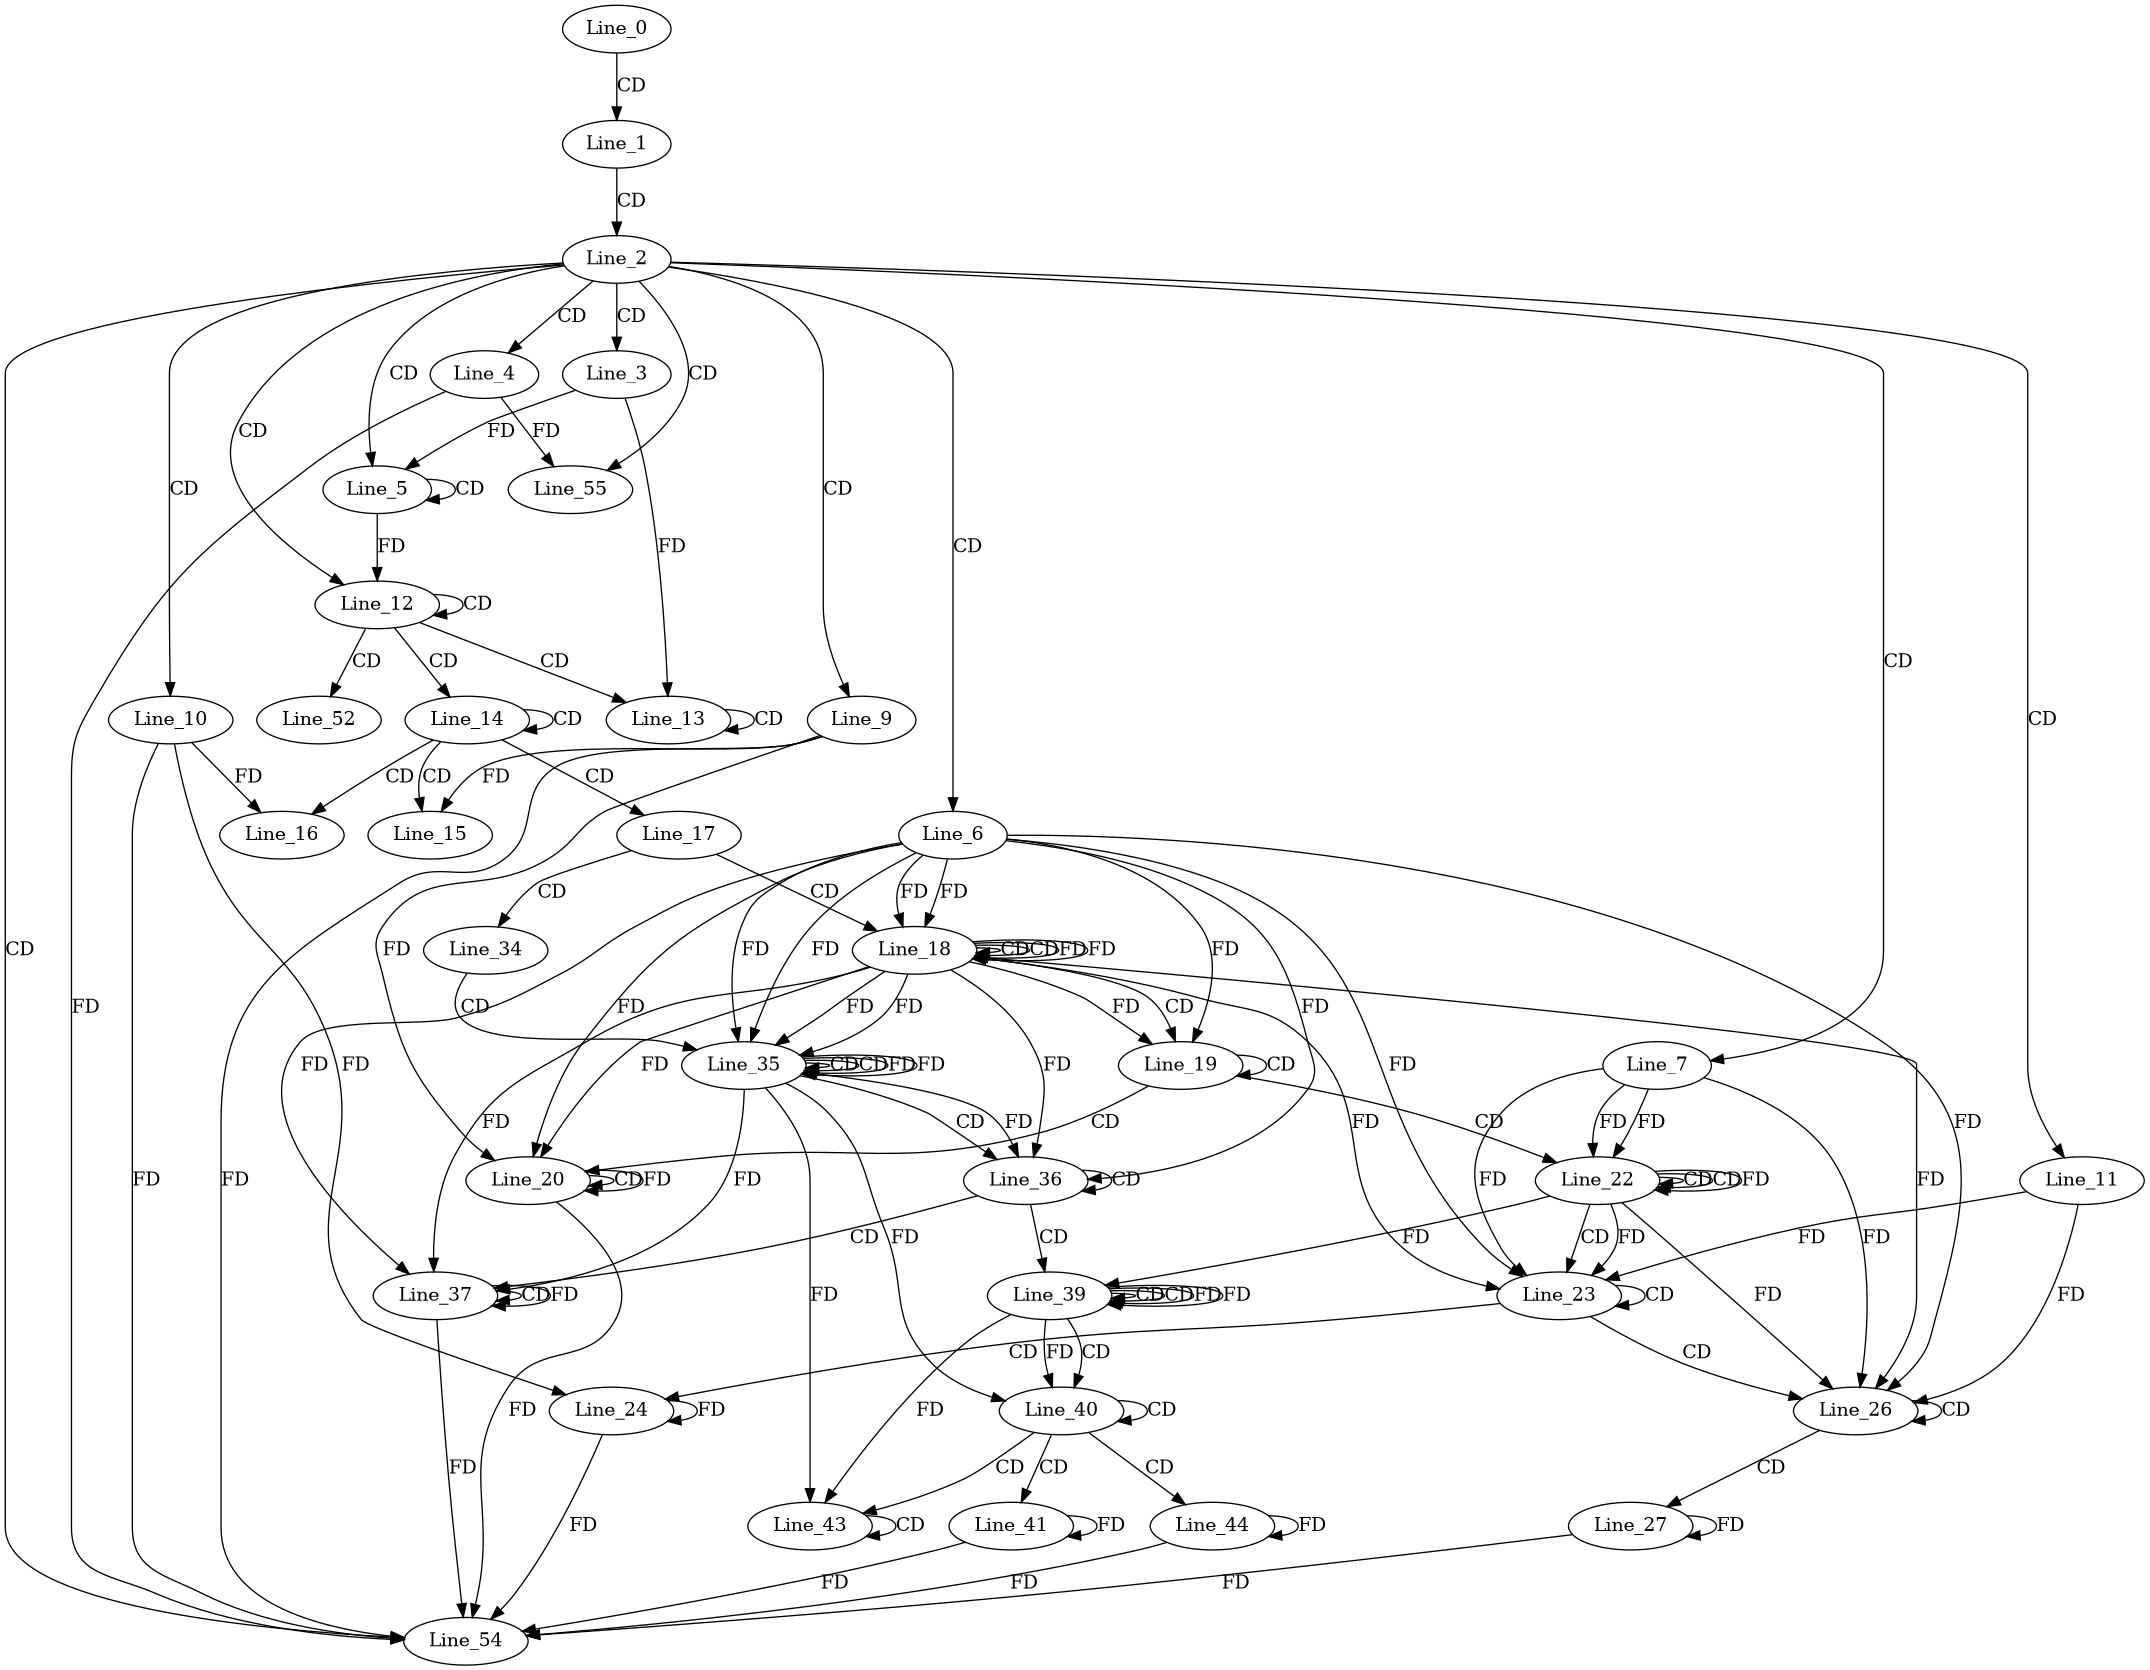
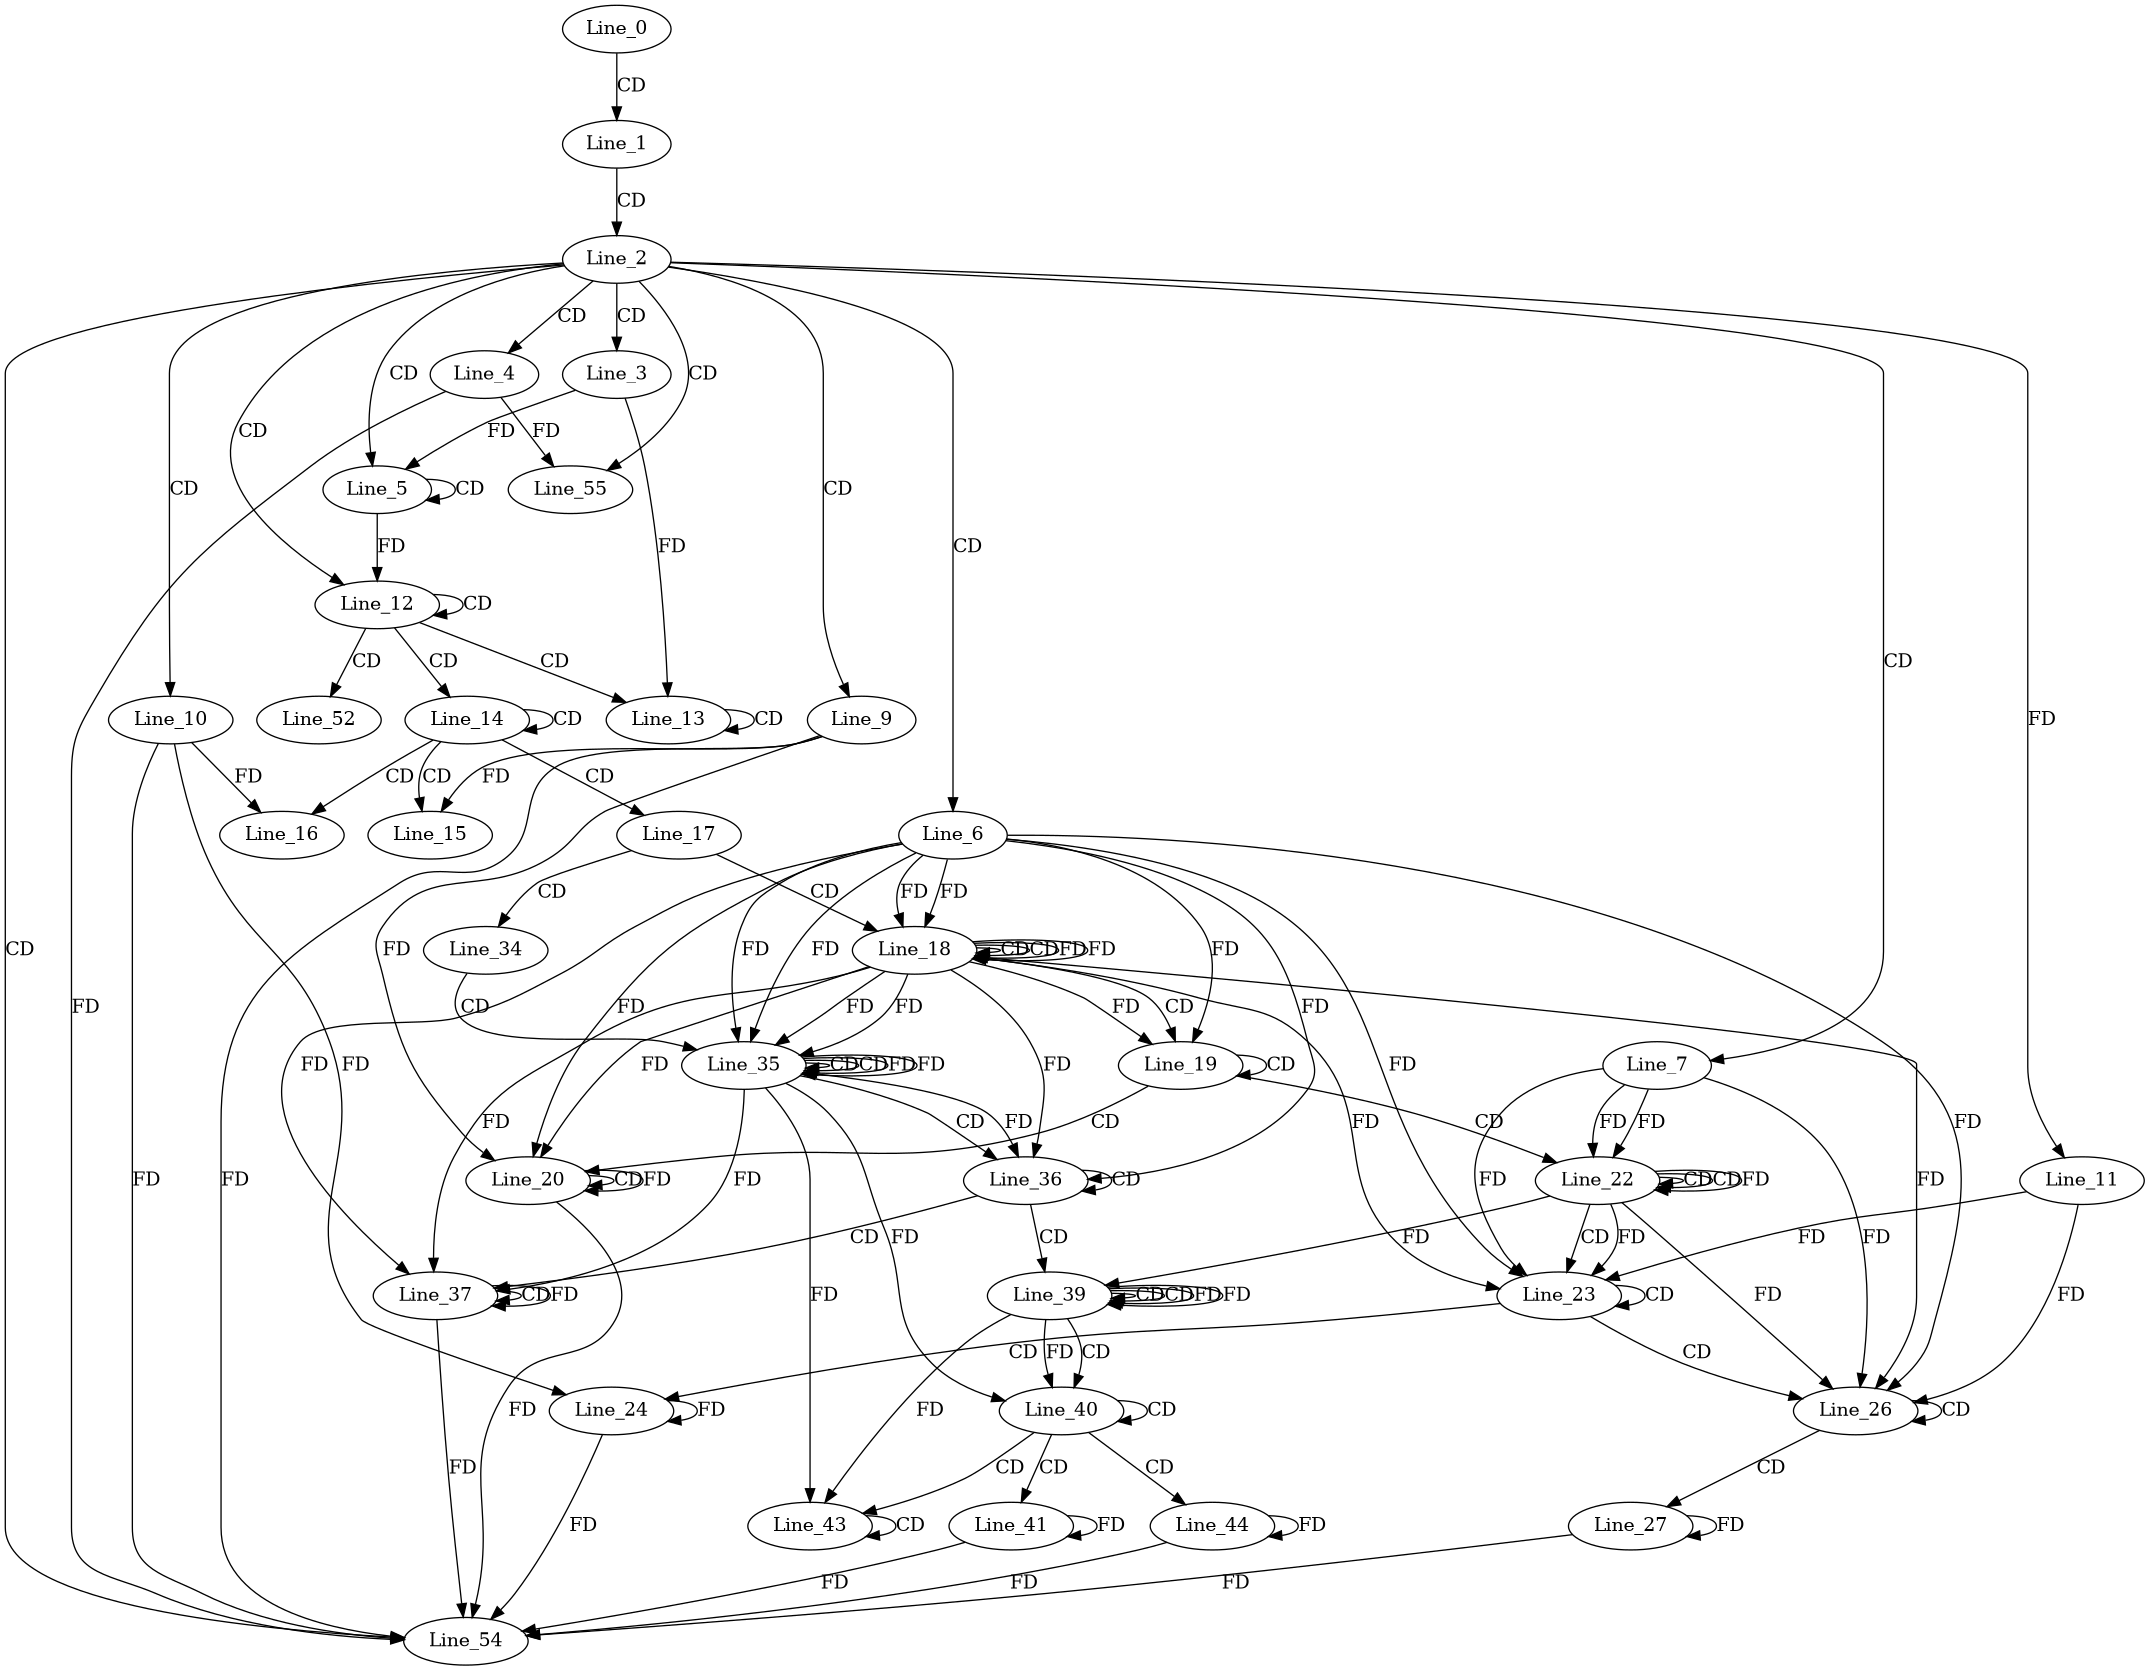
(2042, 720) -> (2042, 720)
